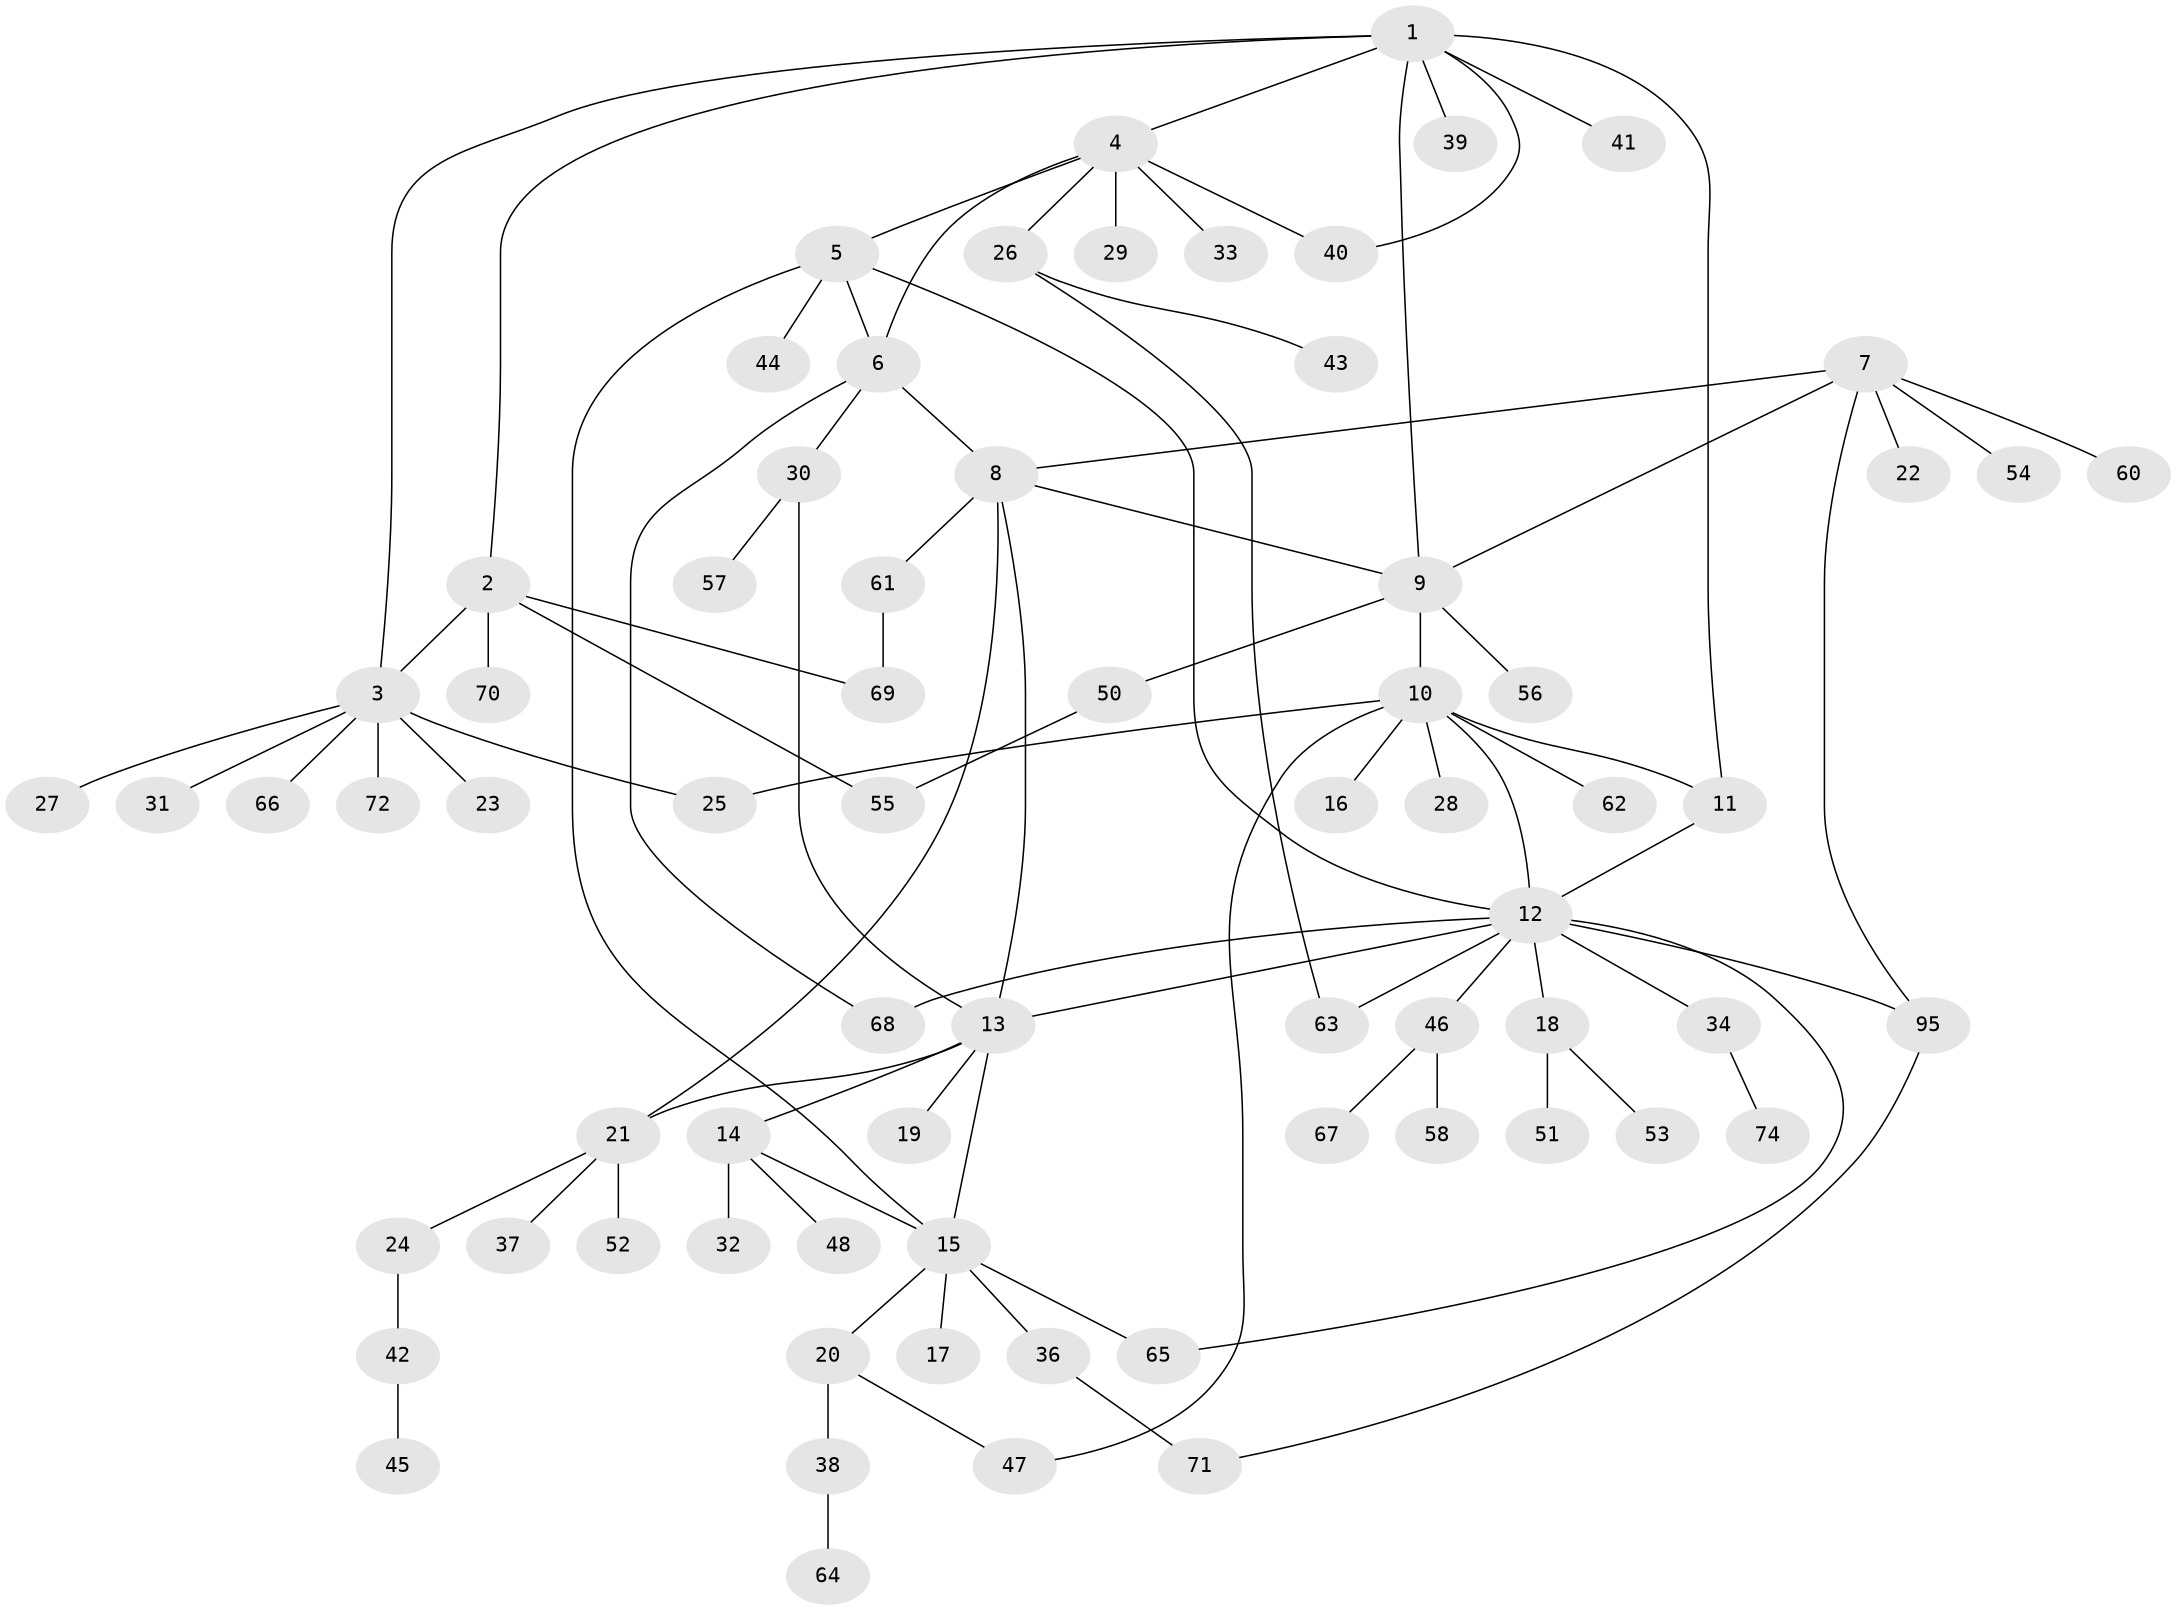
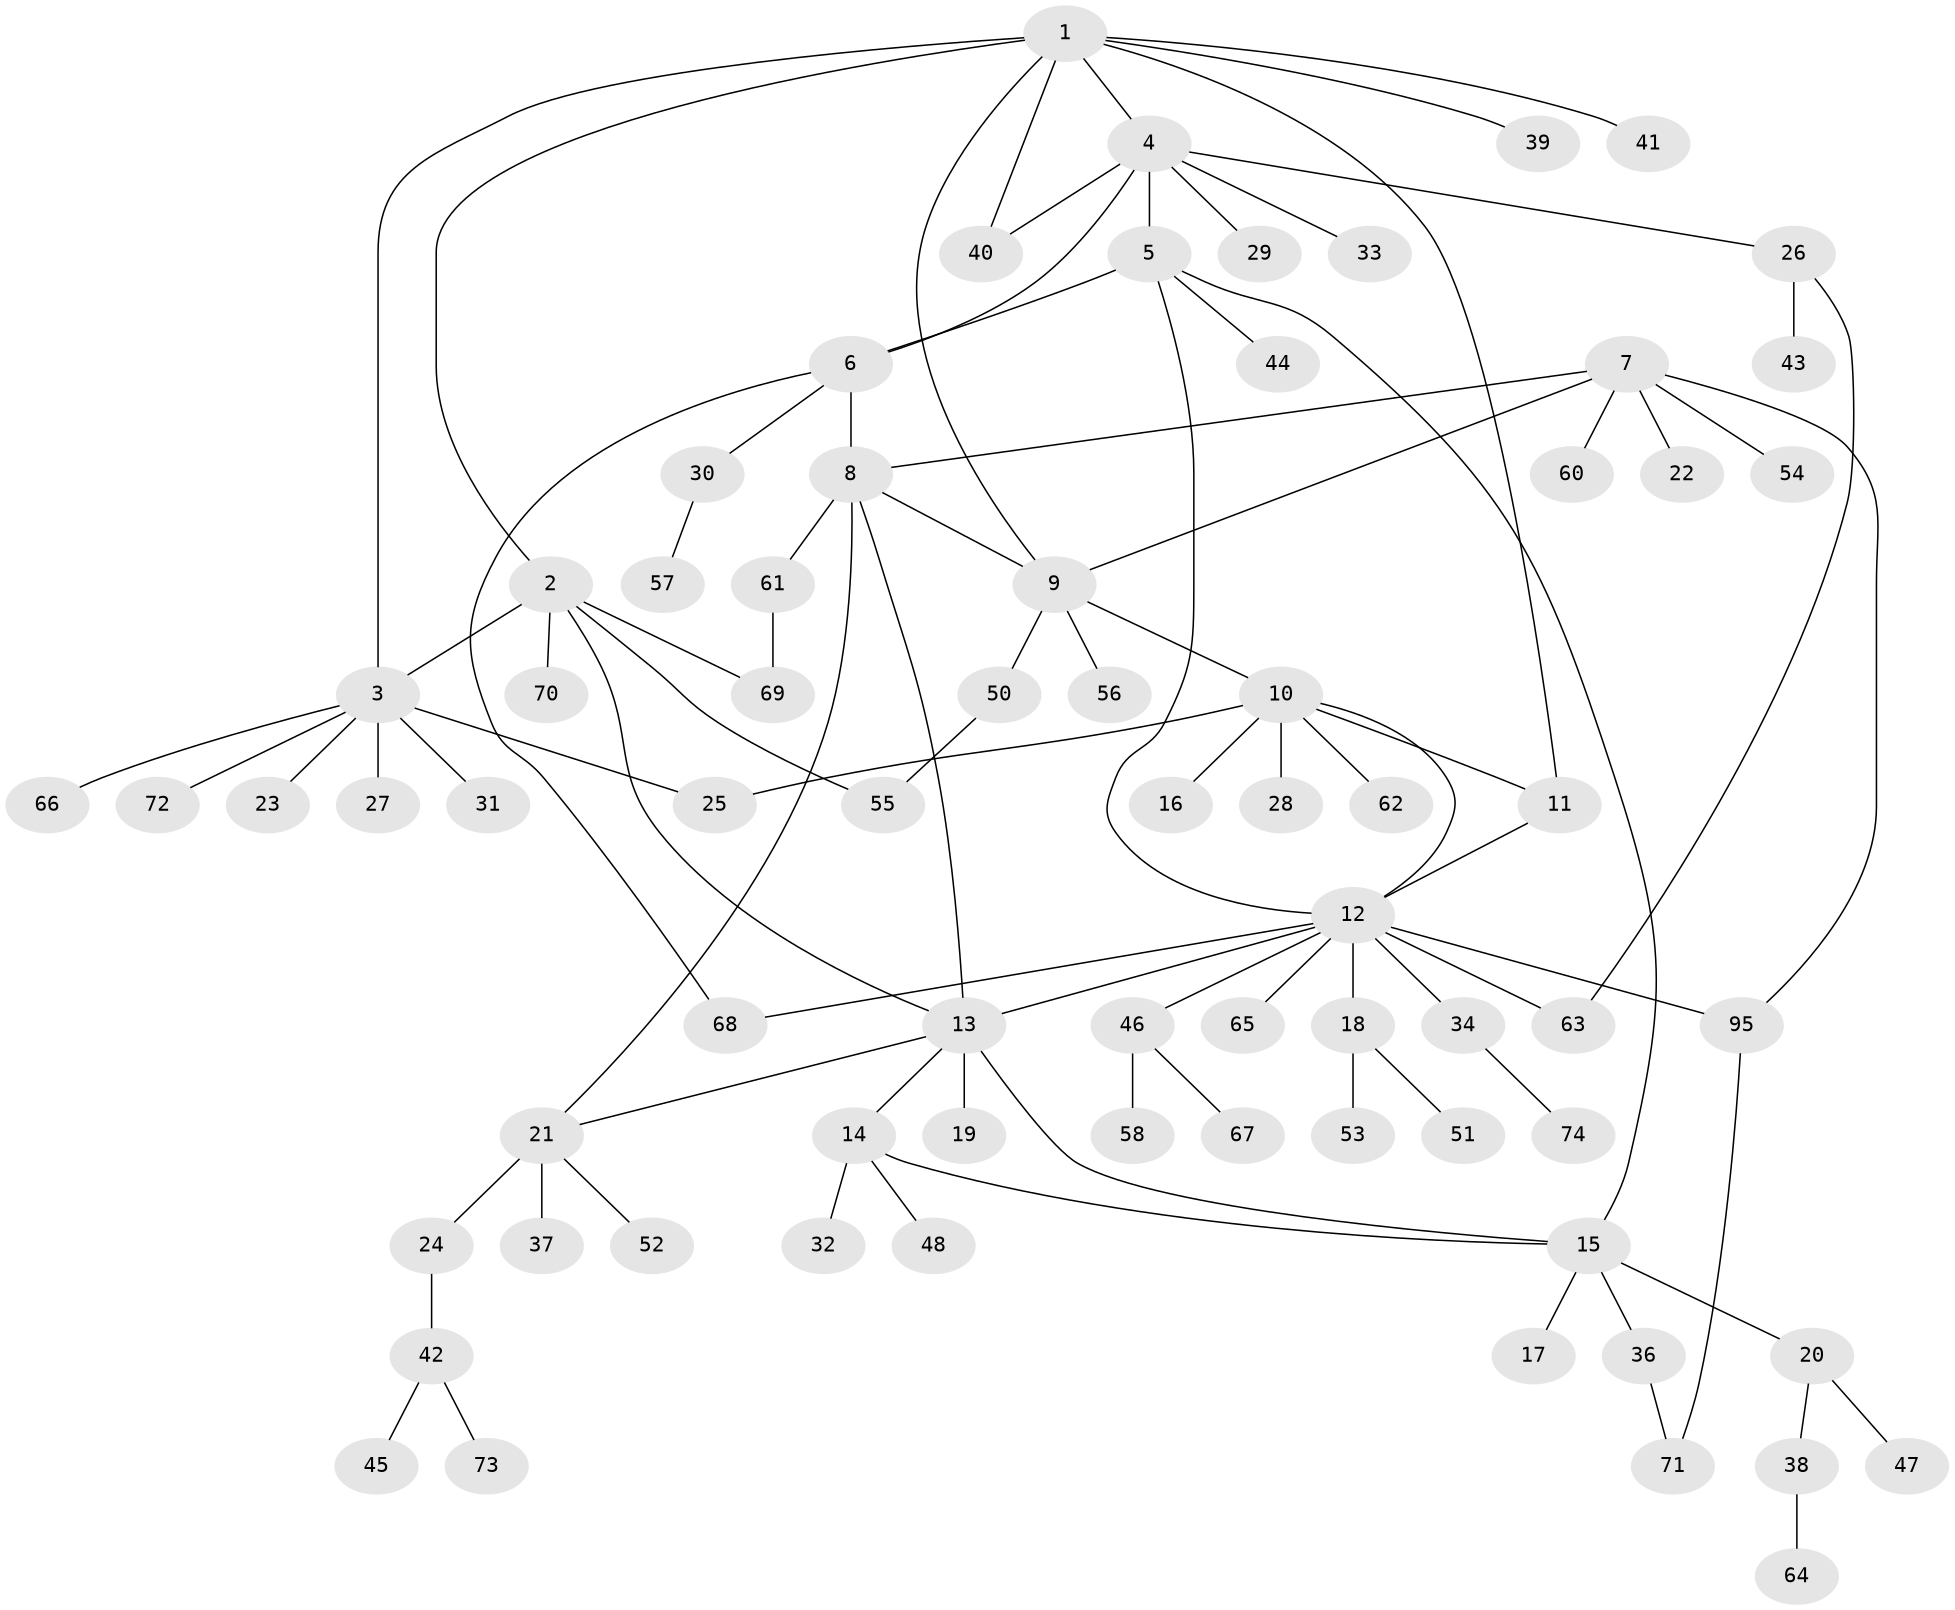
(799, 804) -> (687, 863)
(1242, 1105) -> none
(1054, 1301) -> none
none -> (487, 1466)
